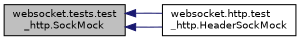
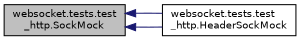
(229, 20) -> (229, 20)
